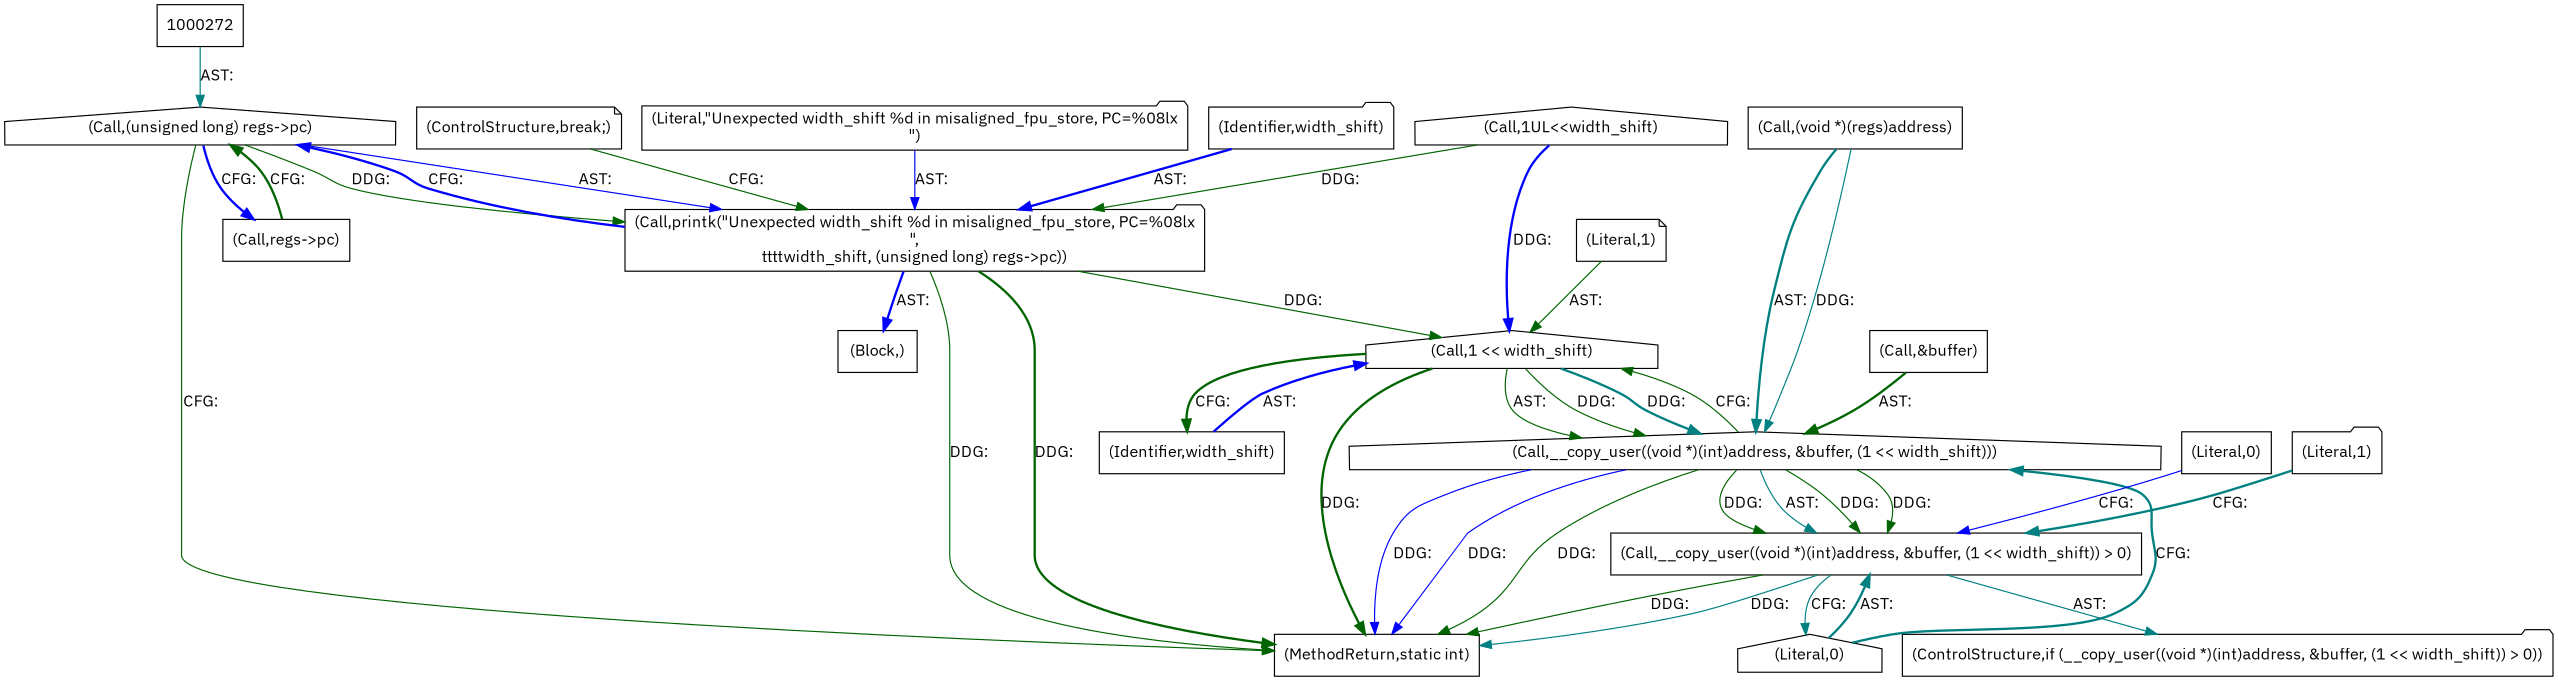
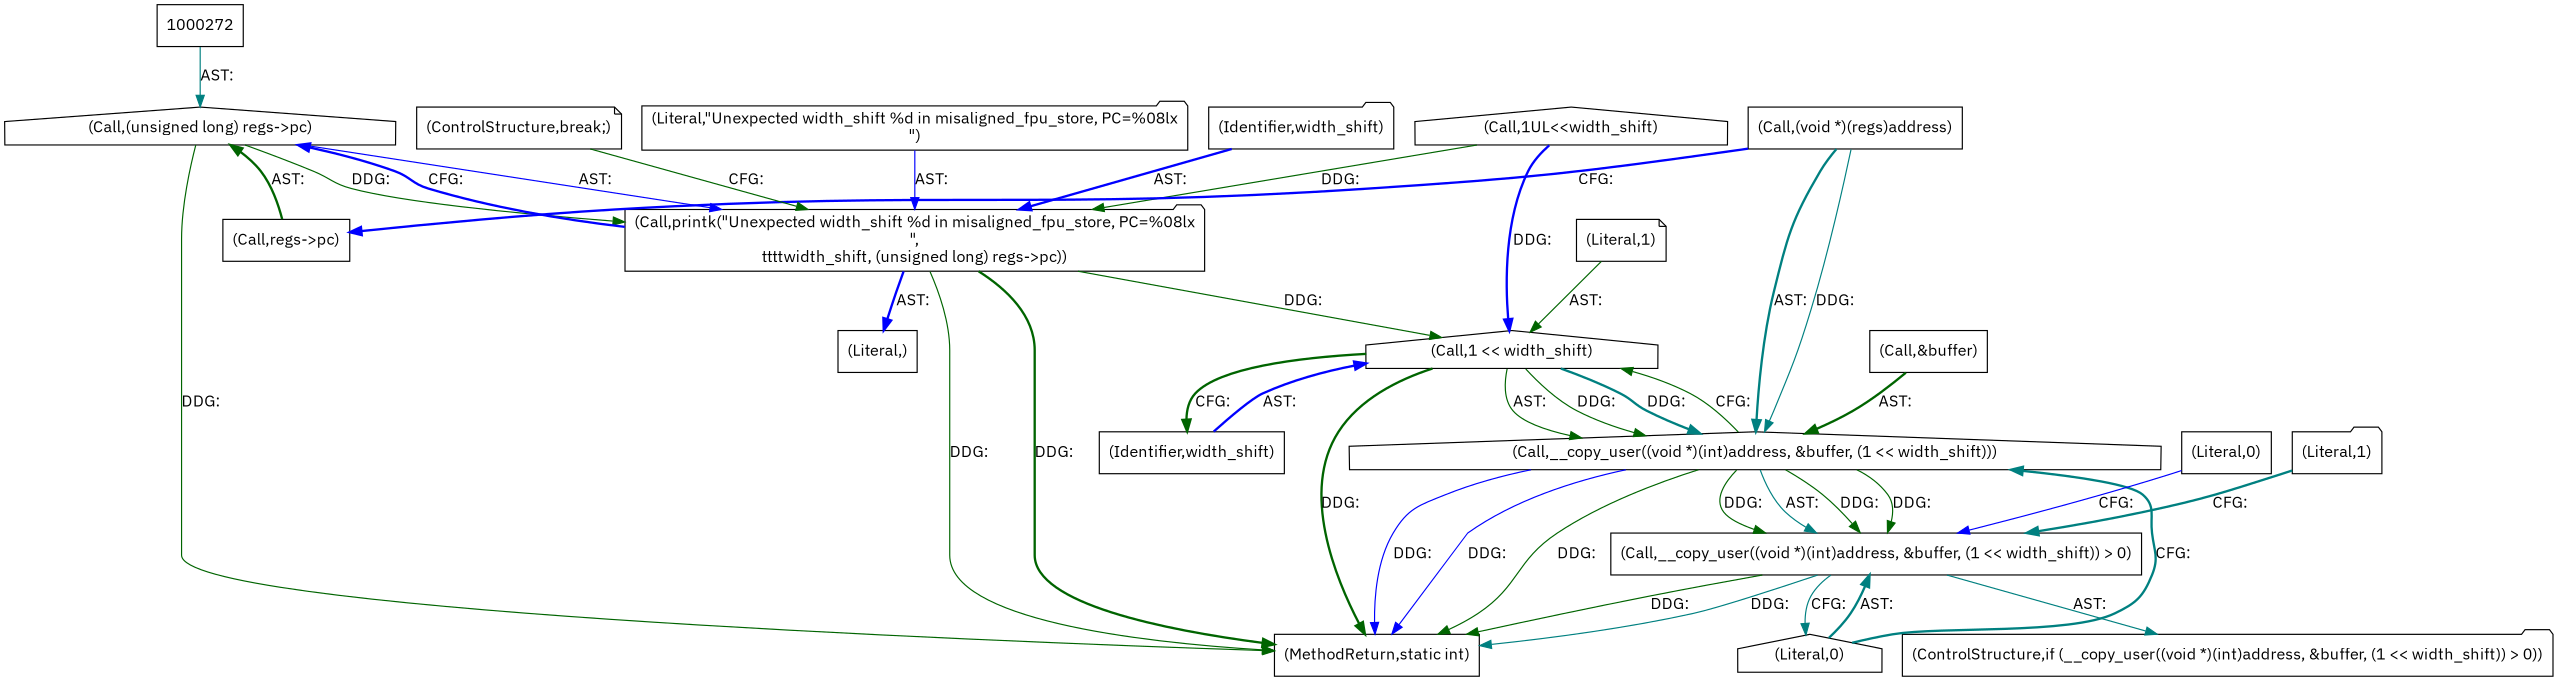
(290, 180) -> (290, 180)
(217, 183) -> (1090, 199)
(878, 351) -> (878, 351)
(203, 402) -> (203, 402)
